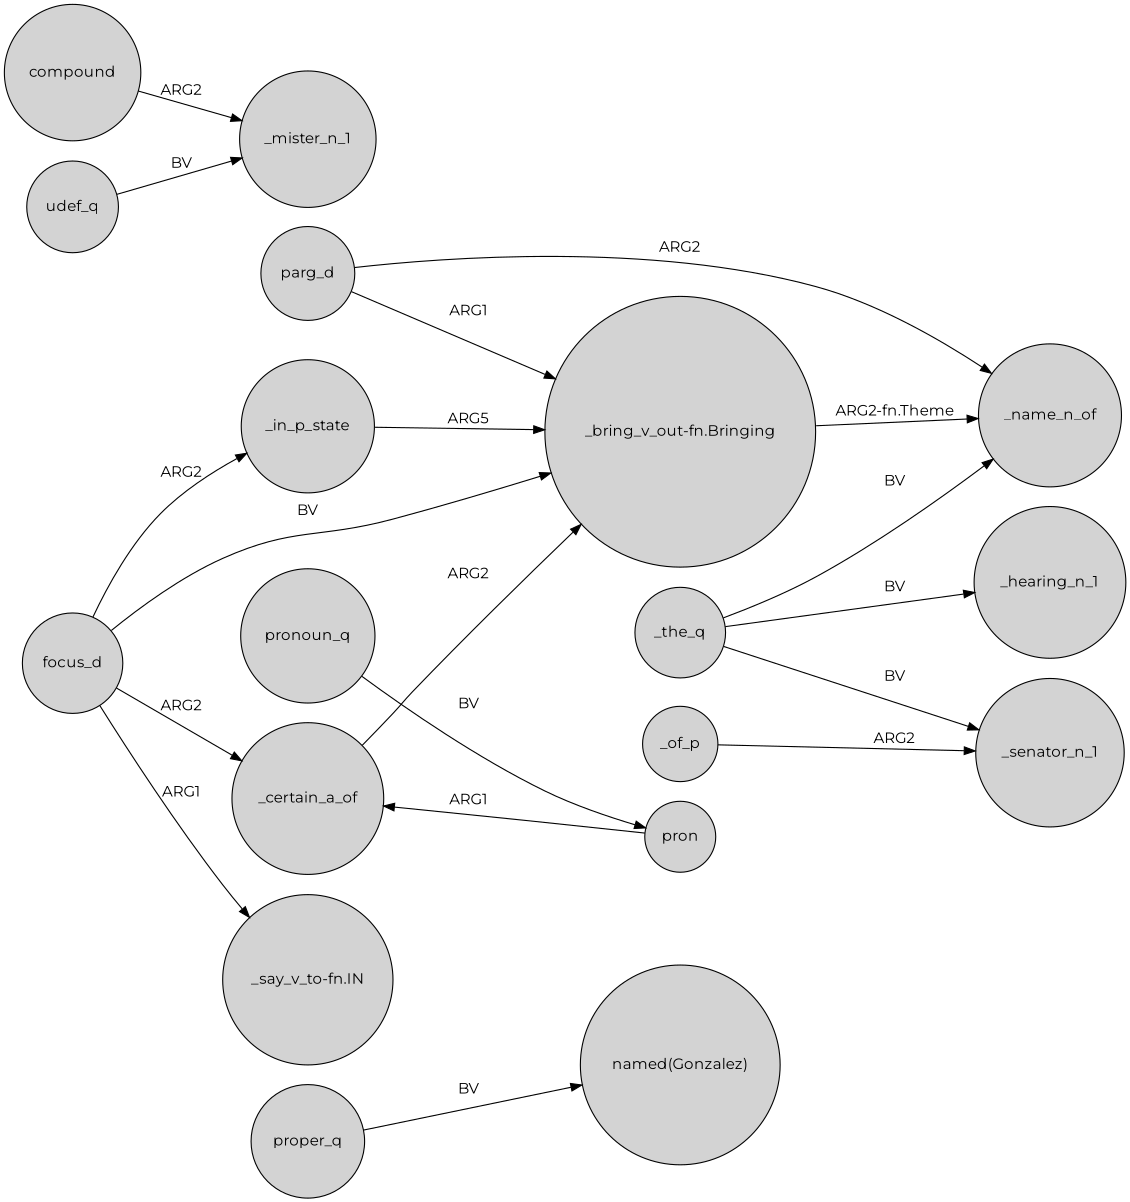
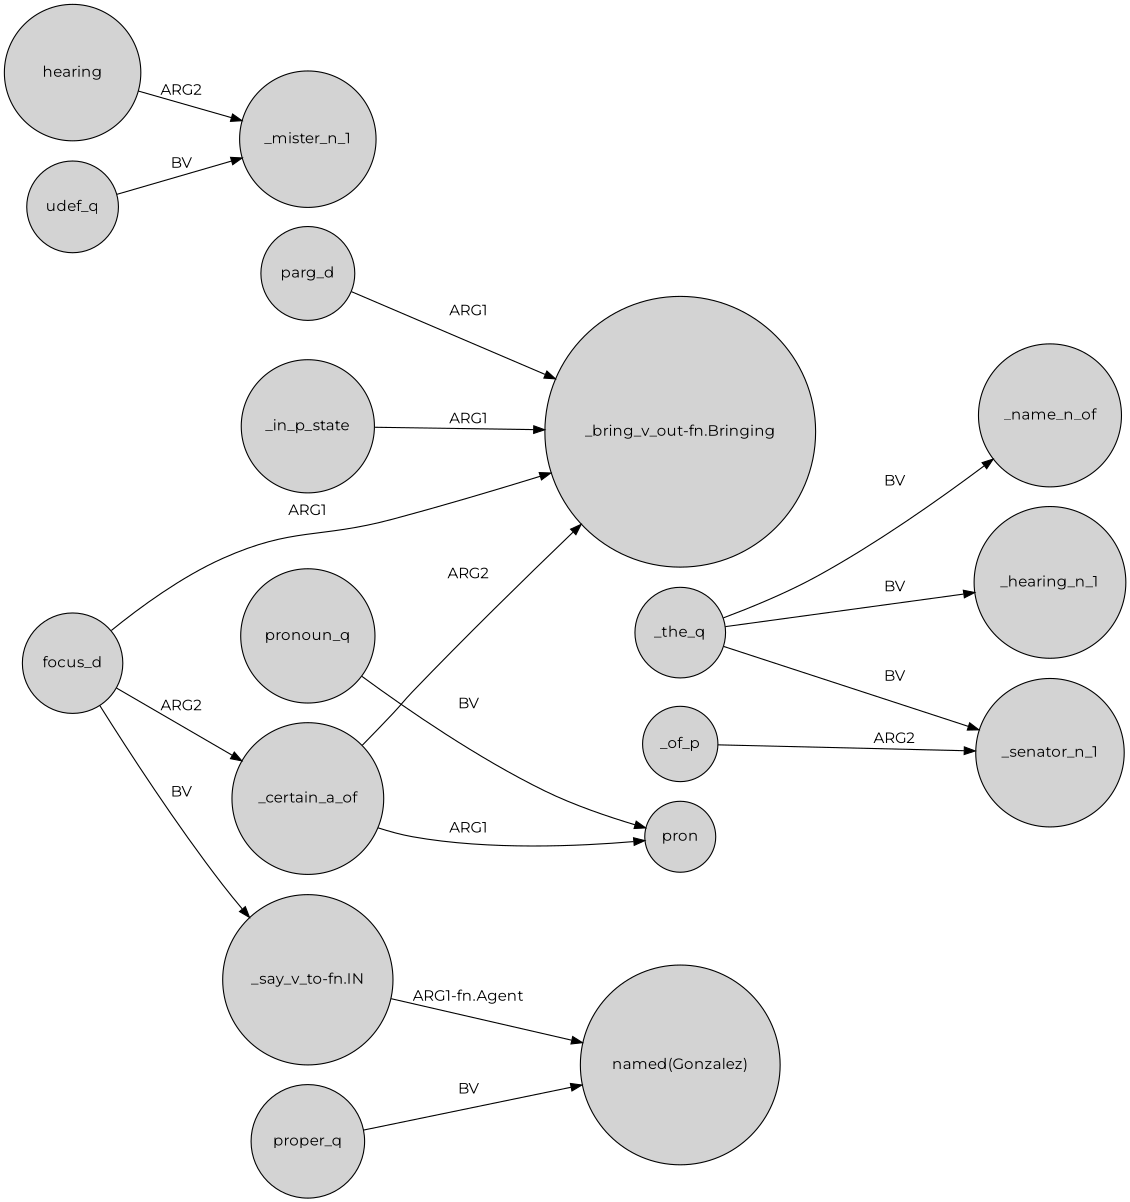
(73, 73) -> (73, 73)
(679, 263) -> none
(469, 419) -> (469, 419)
(892, 422) -> none
(308, 511) -> (308, 511)
(151, 524) -> none
(182, 793) -> (182, 793)
(520, 820) -> (505, 846)
none -> (481, 1019)
